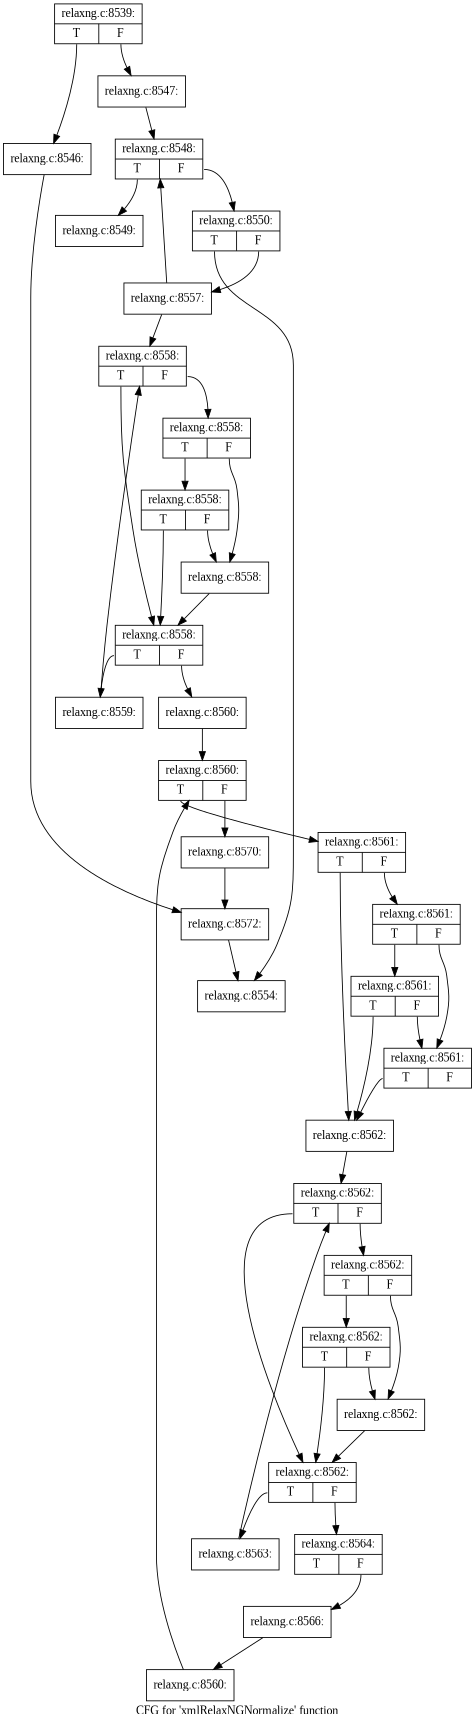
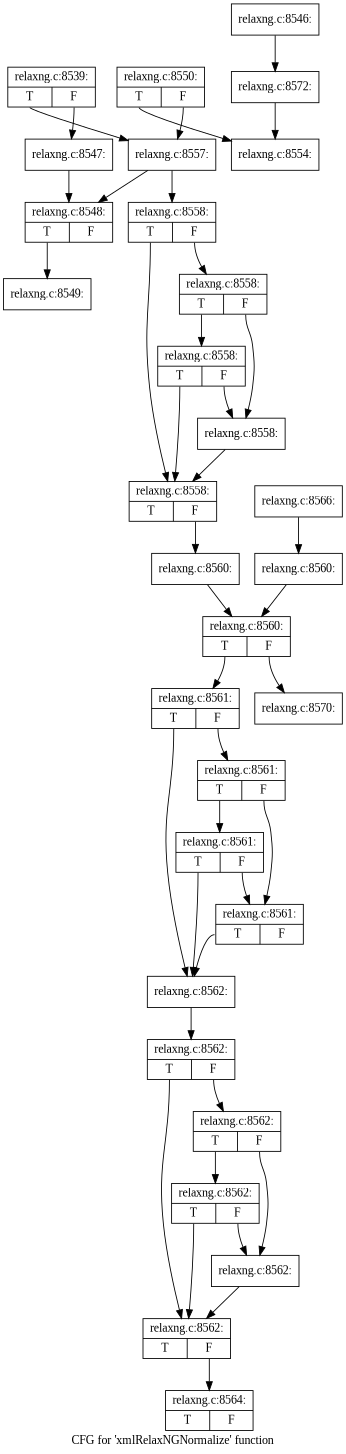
(71, 90) -> (79, 125)
(223, 181) -> none
(99, 713) -> none
(225, 884) -> none
(235, 1554) -> none
(354, 1593) -> none
